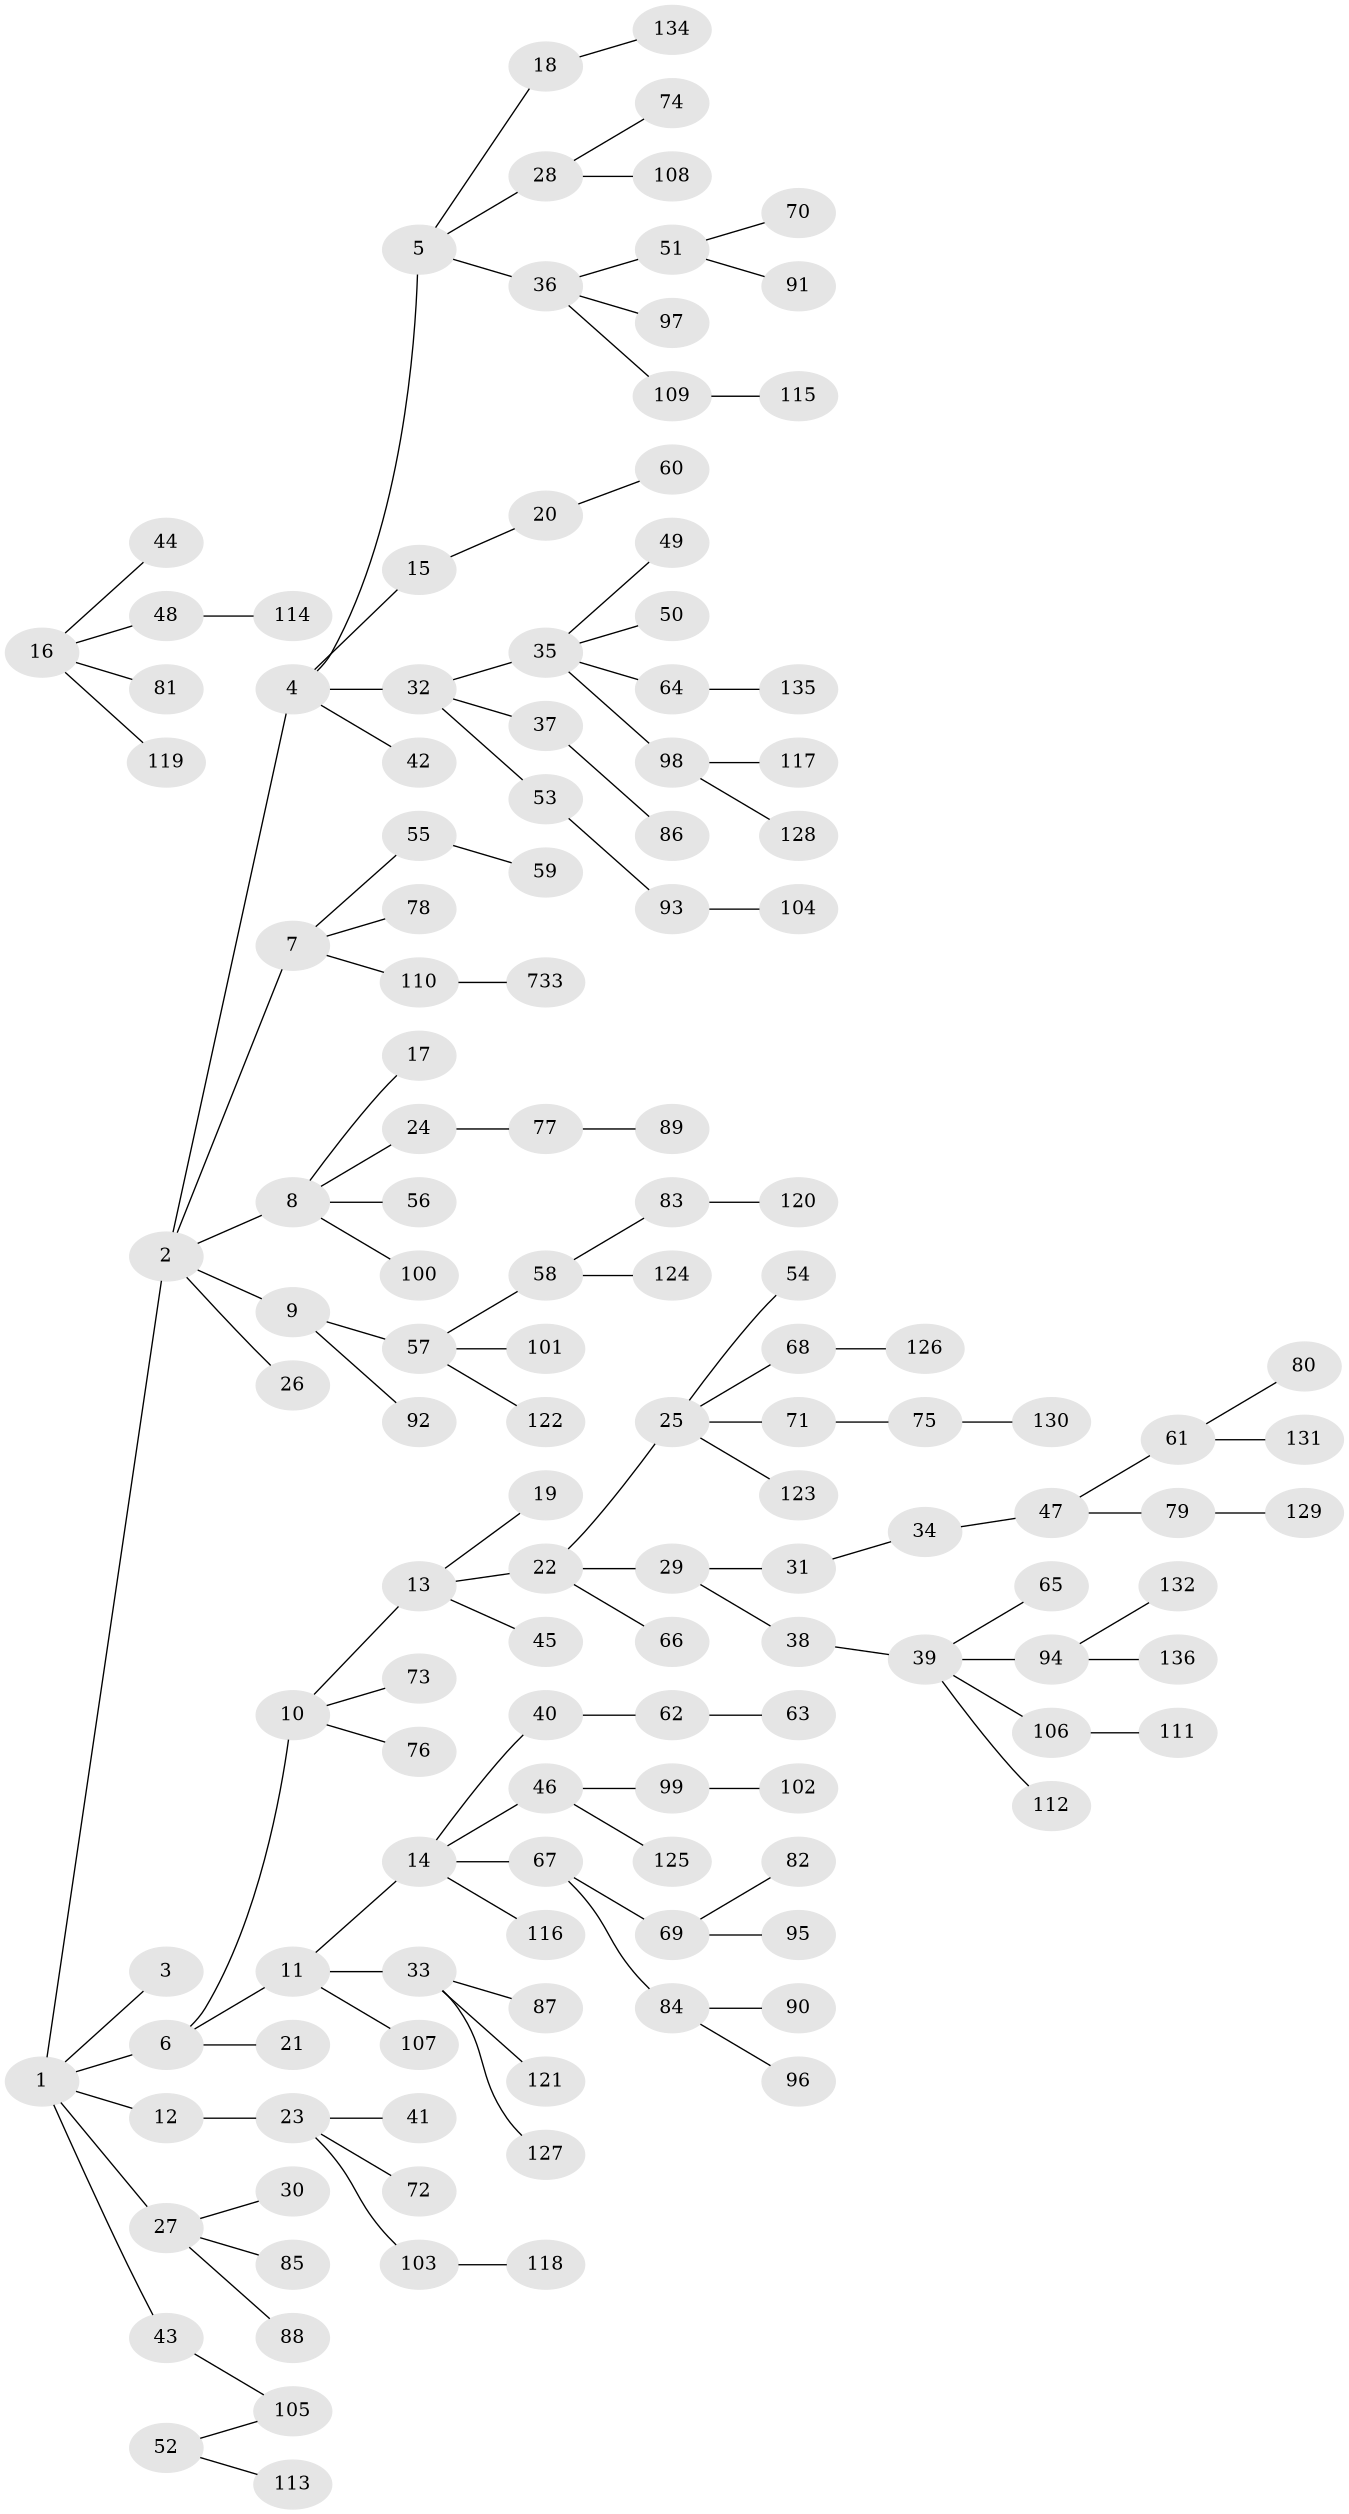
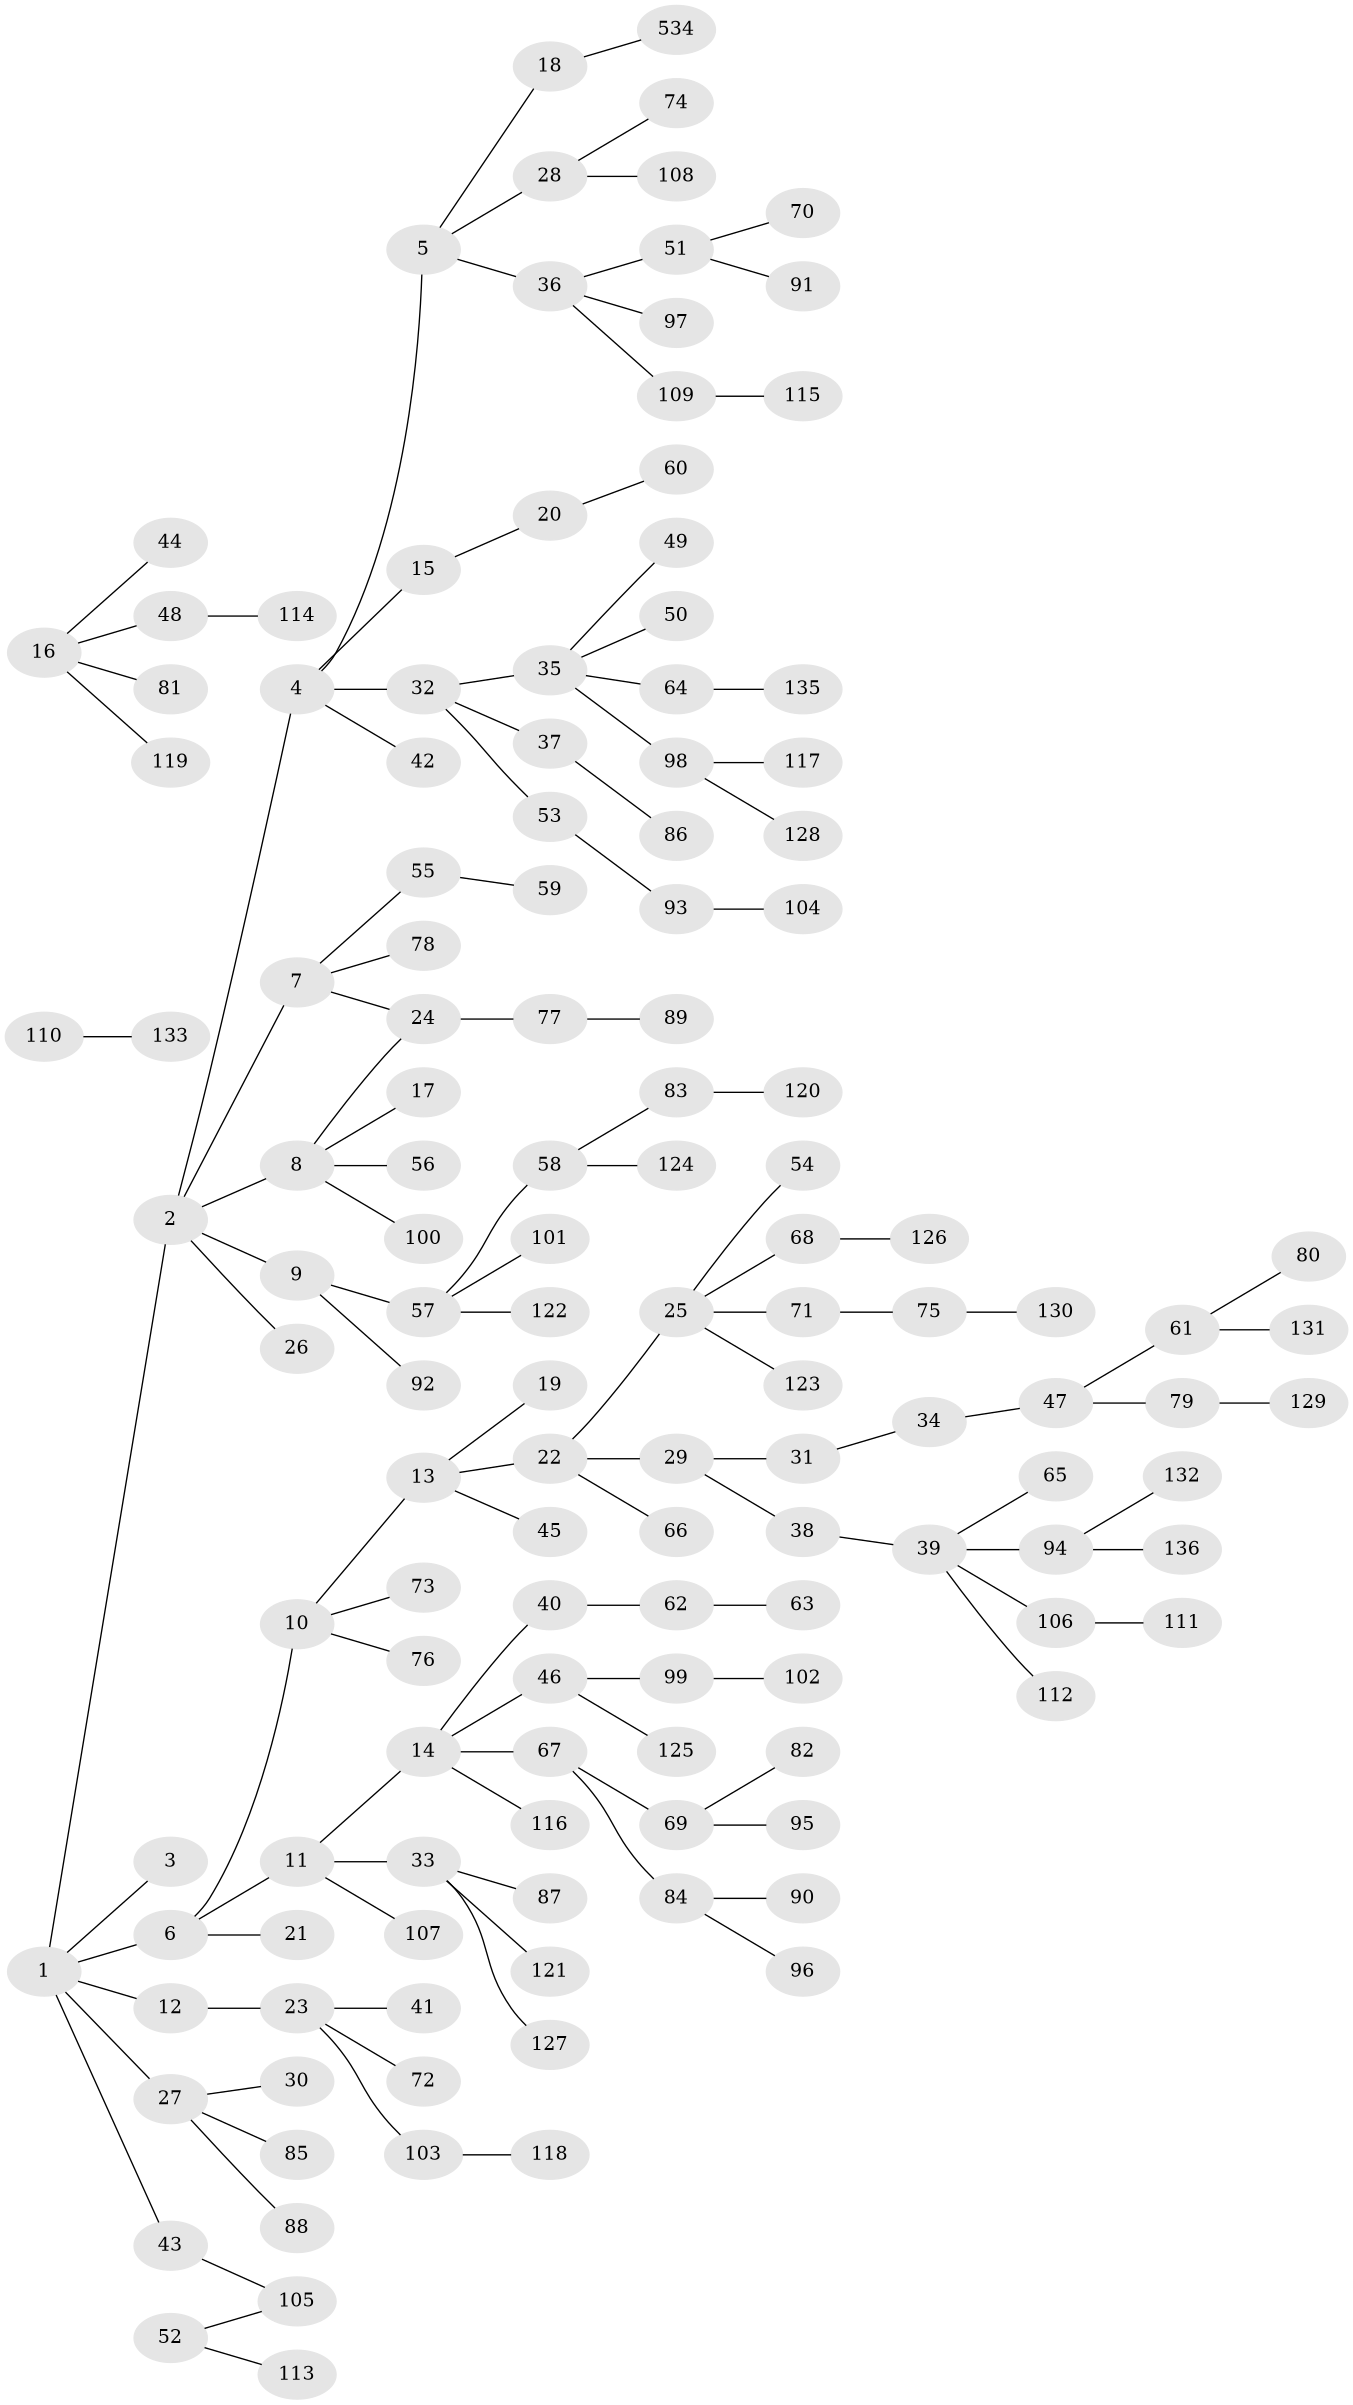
(672, 30) -> (677, 30)
(355, 964) -> (360, 1001)
(546, 982) -> (171, 1037)
